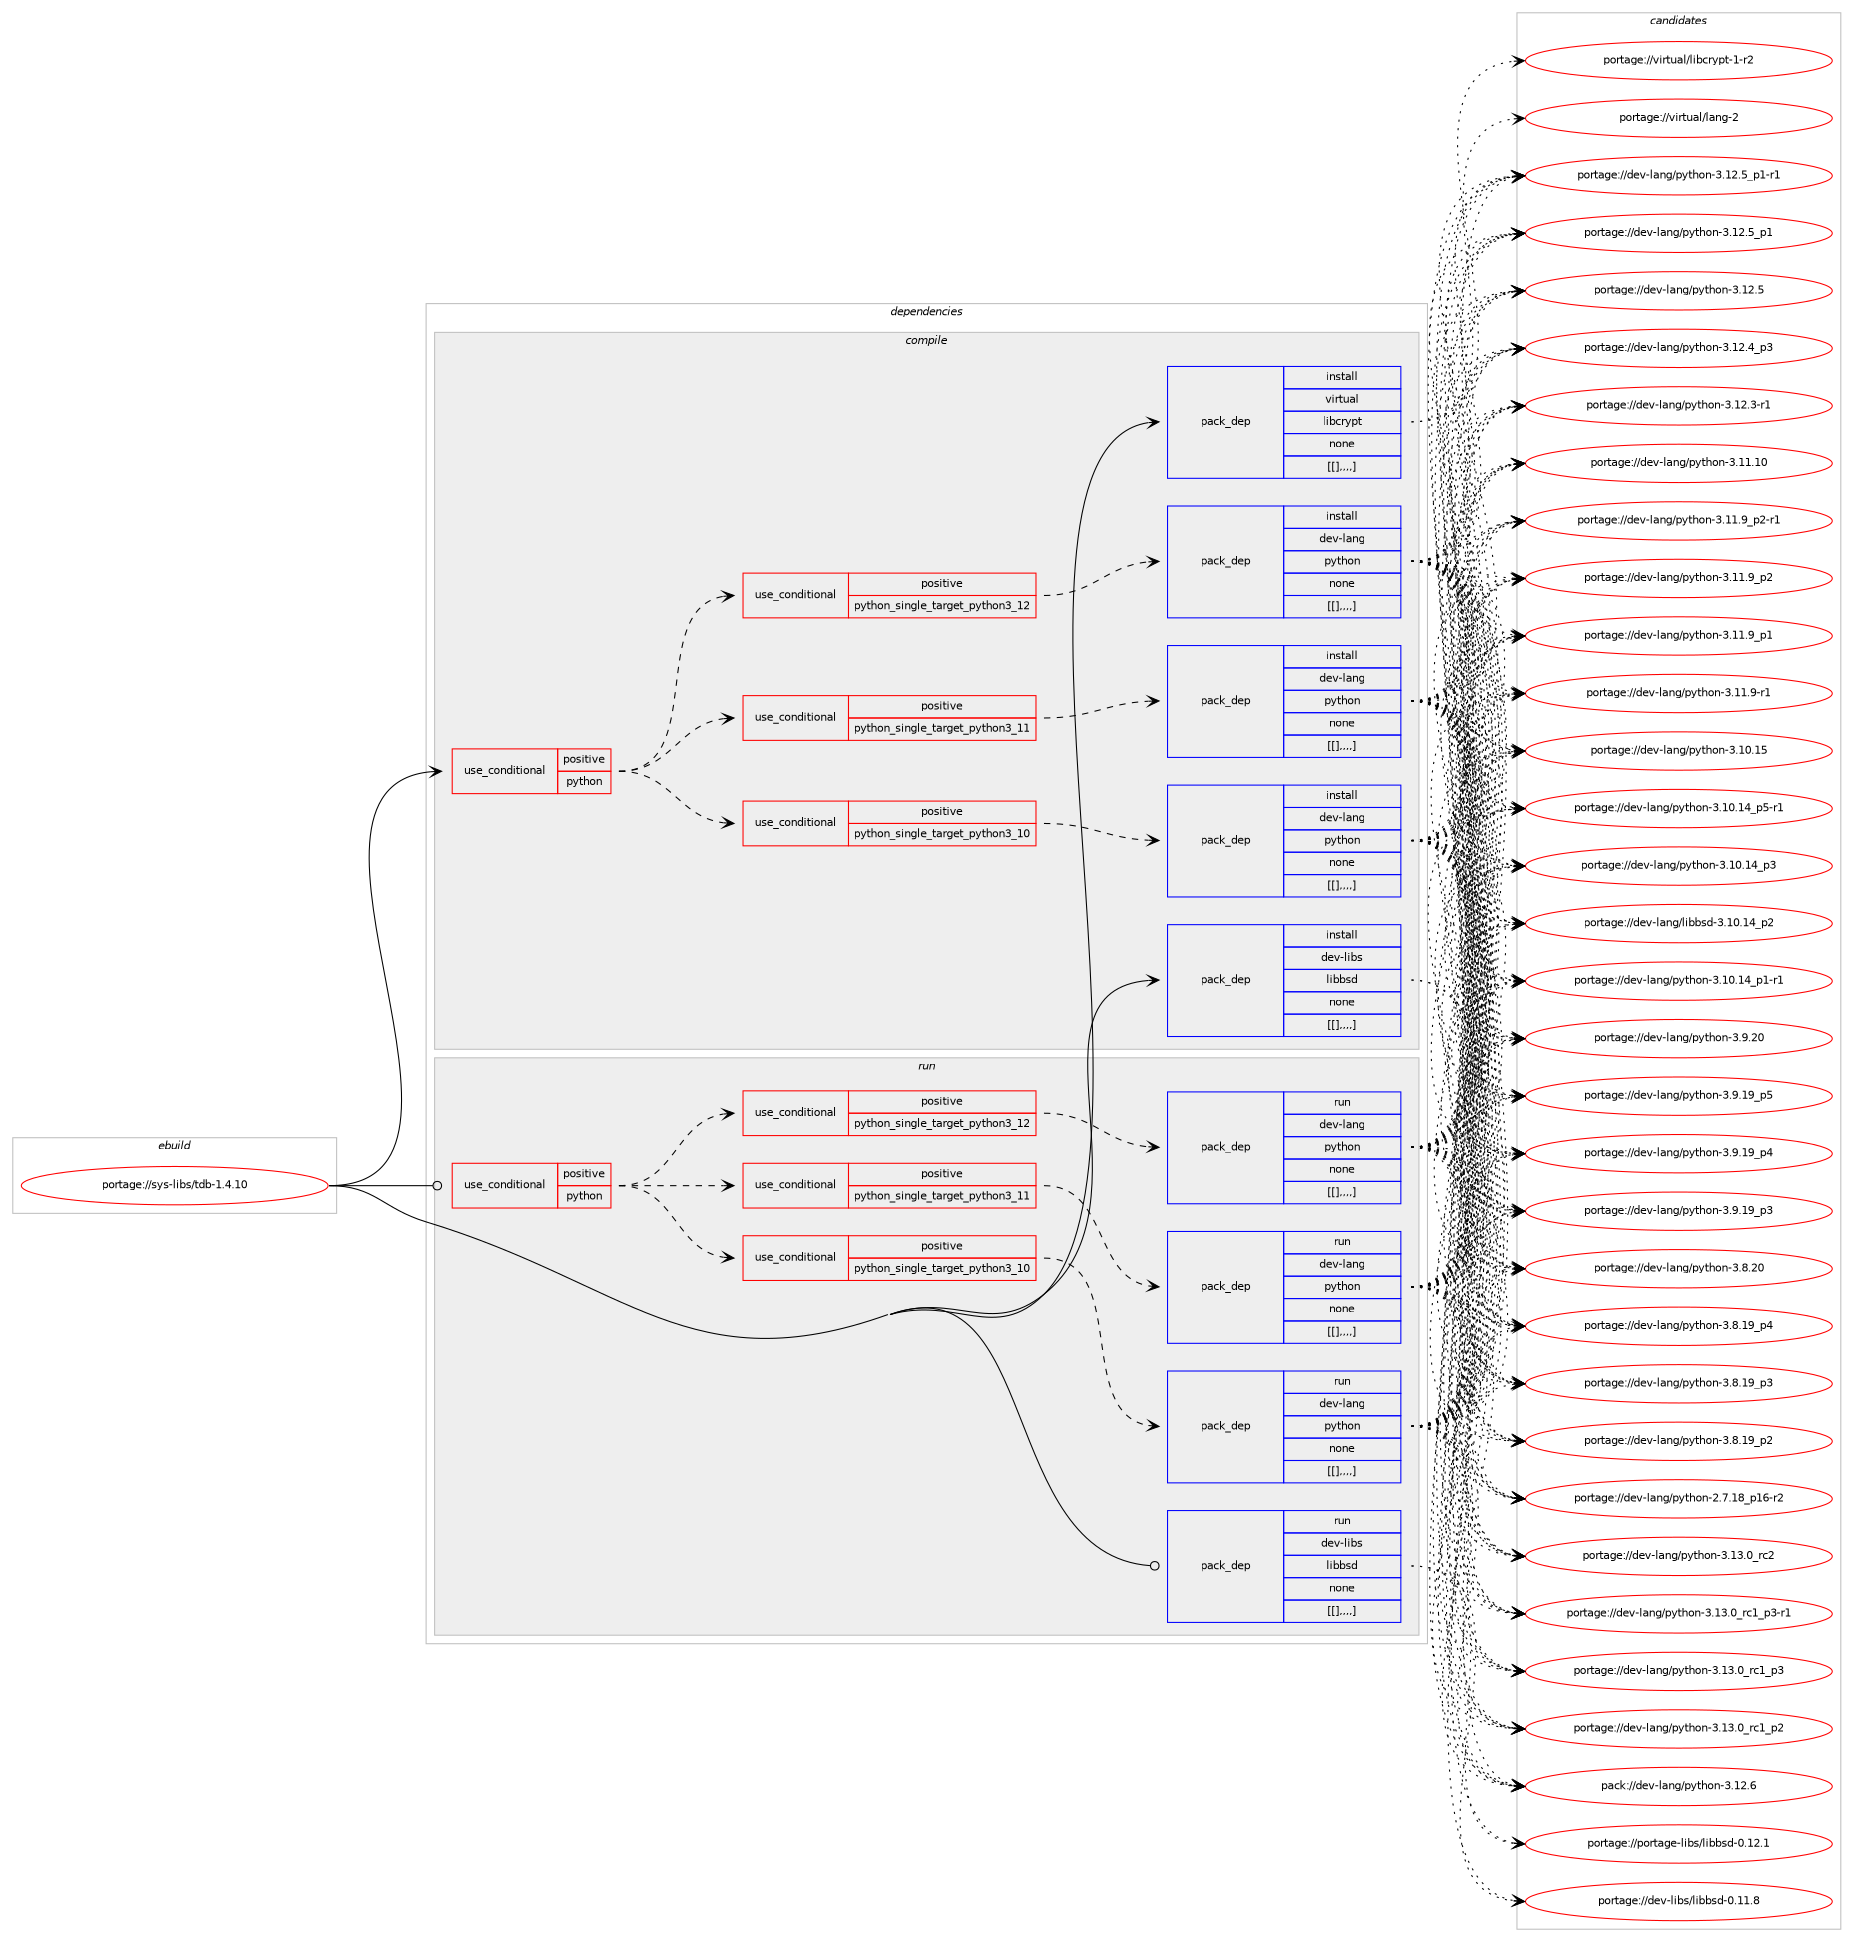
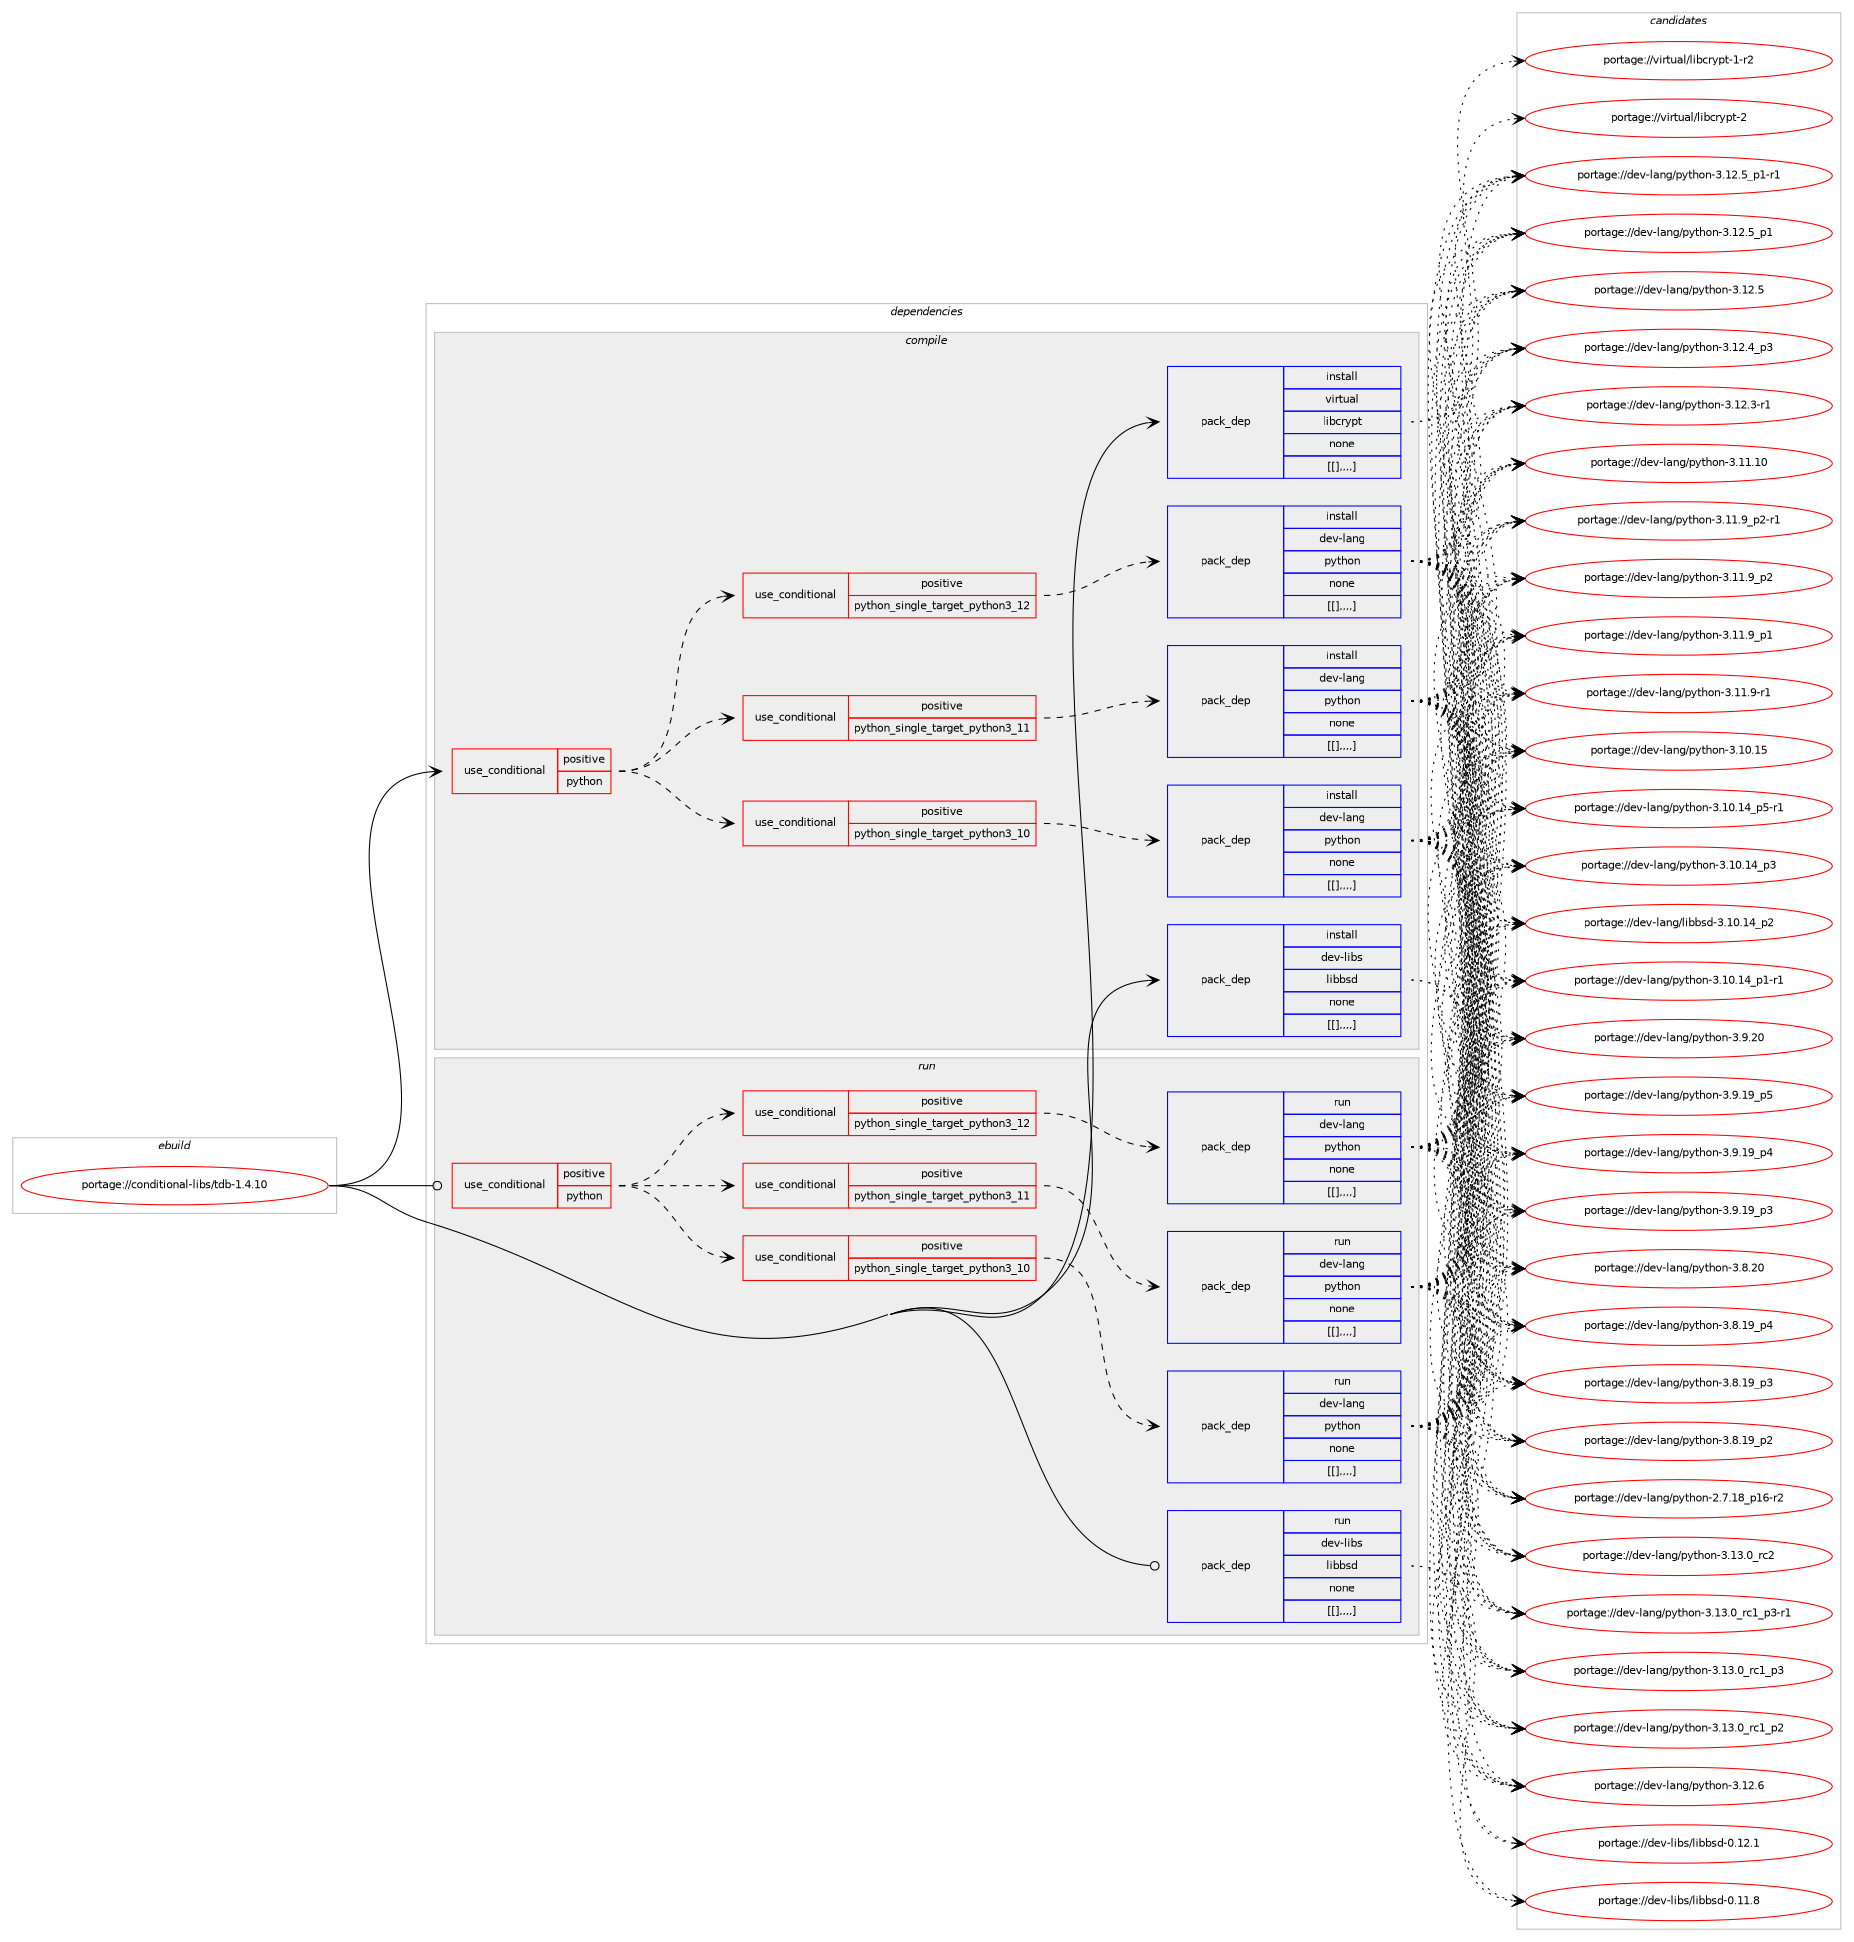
(1679, 118) -> (1679, 118)
(175, 1186) -> (175, 1186)
(1679, 1786) -> (1679, 1786)
(1679, 1844) -> (1679, 1844)
